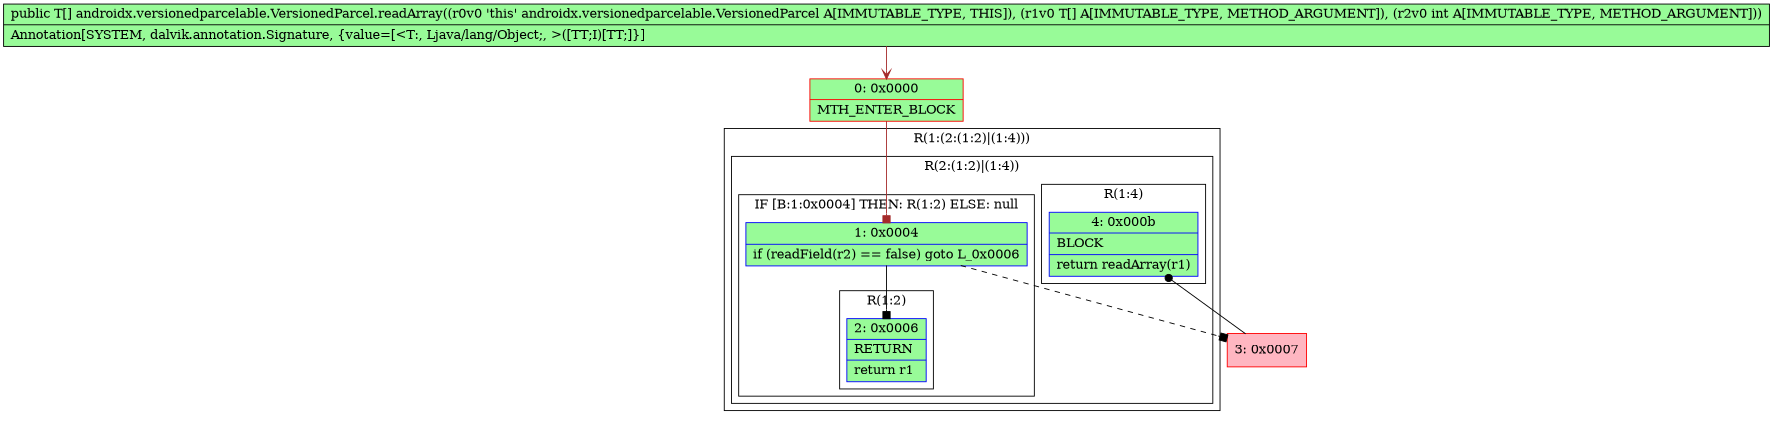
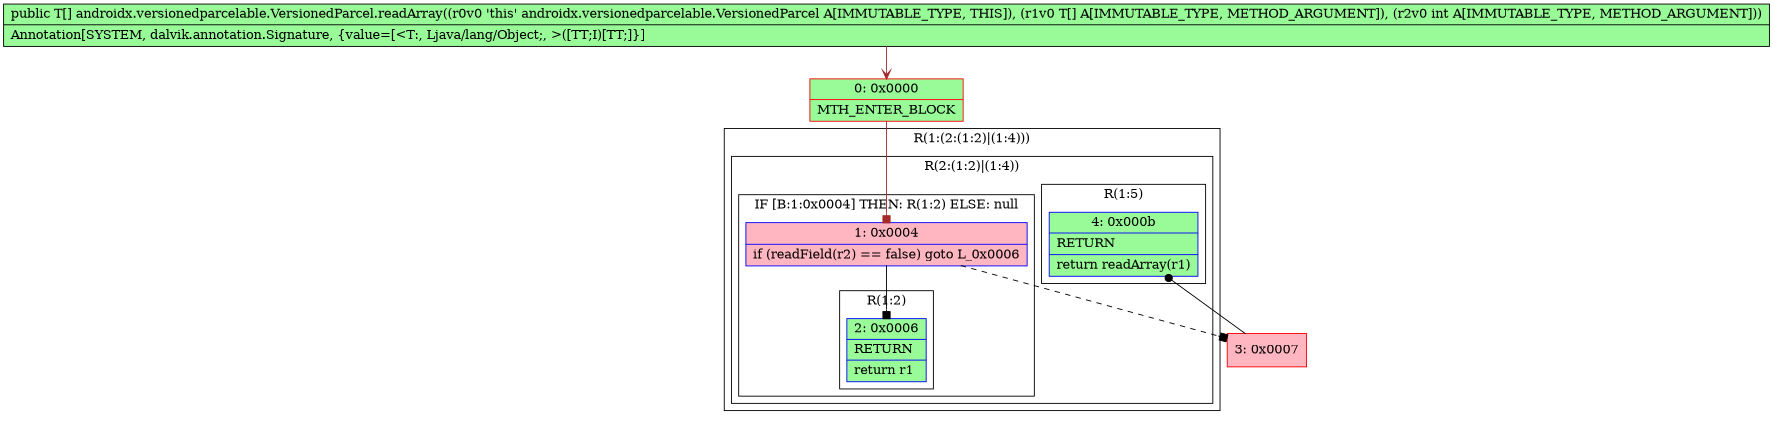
(1124, 195) -> (1124, 195)
(1080, 243) -> (1086, 243)
(887, 244) -> (887, 244)
